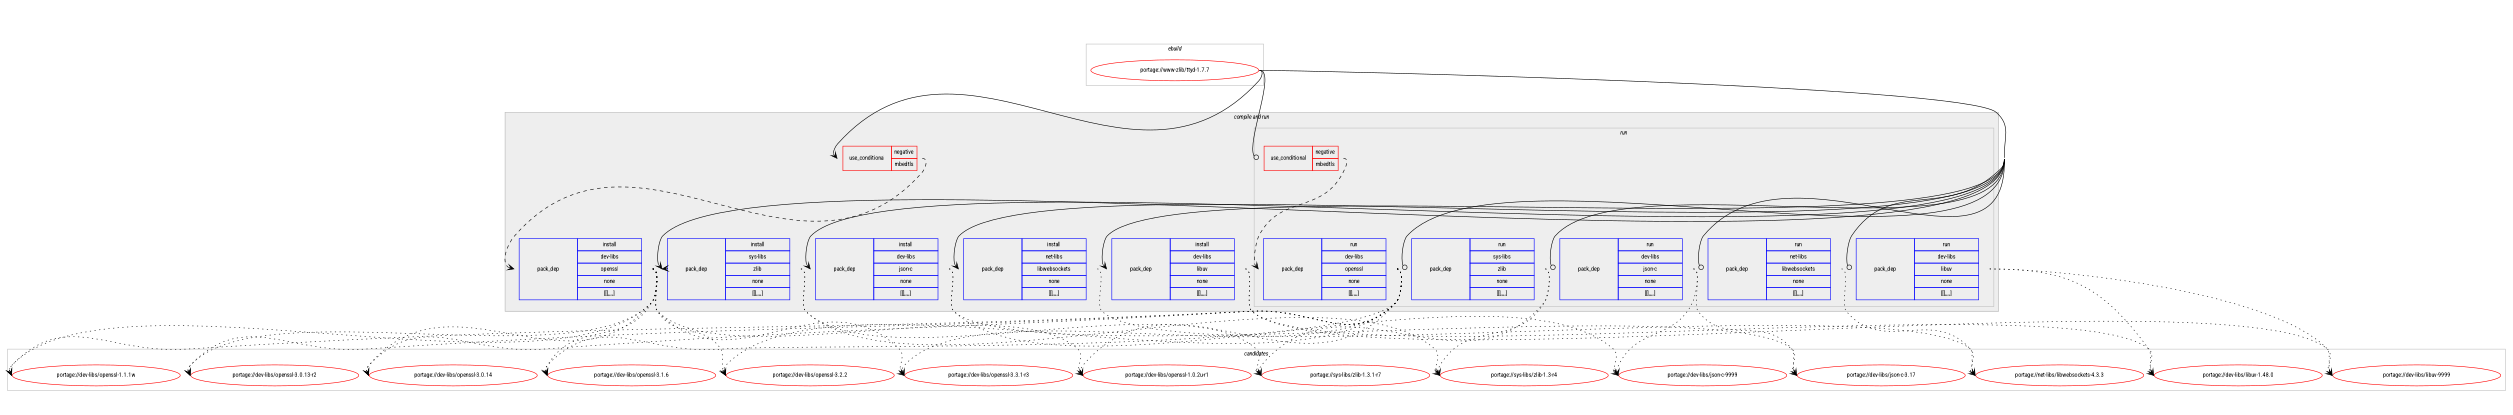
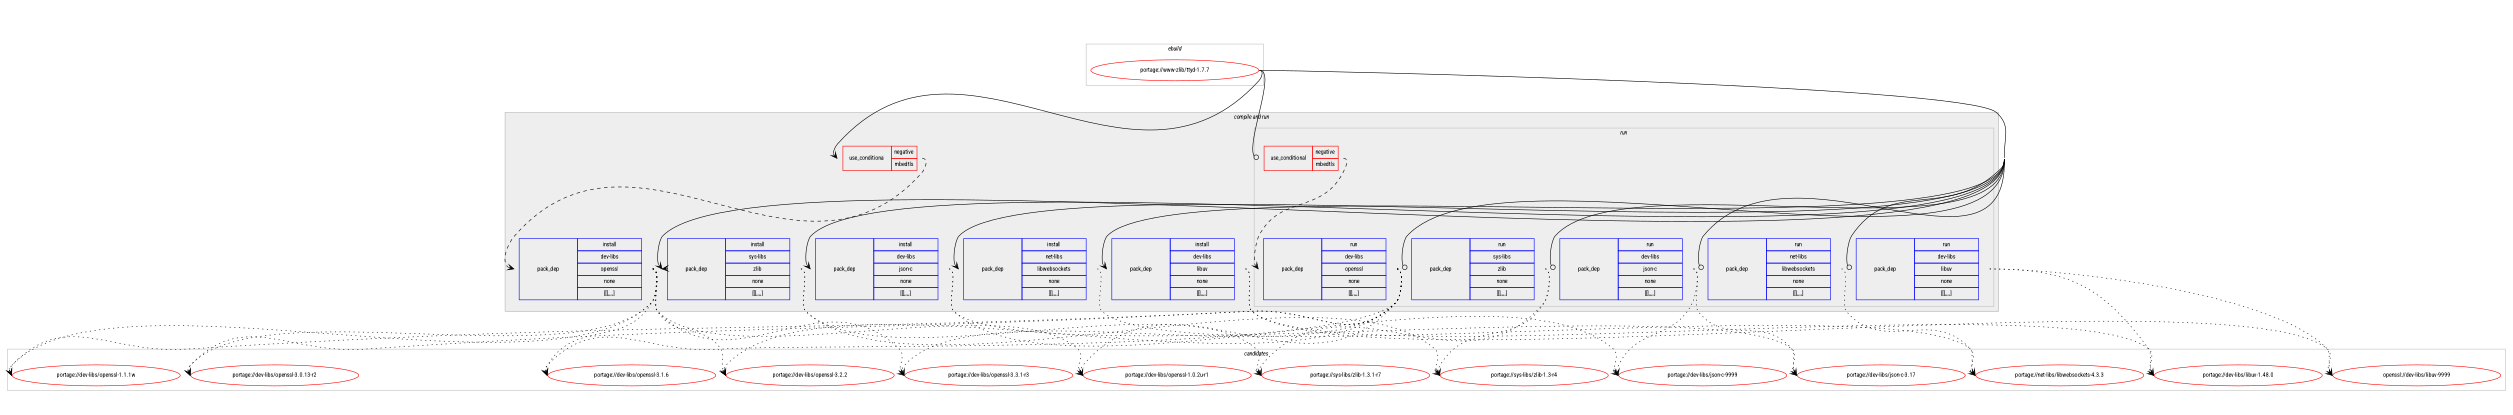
(453, 375) -> none
(2417, 375) -> (2417, 375)
